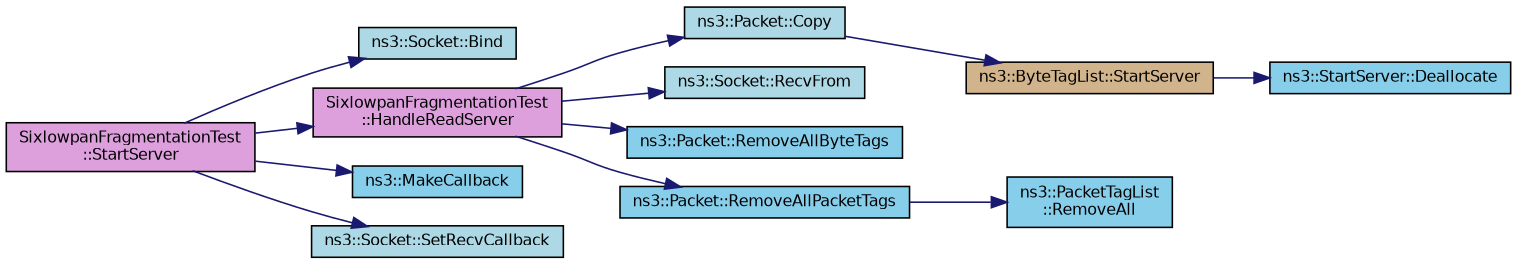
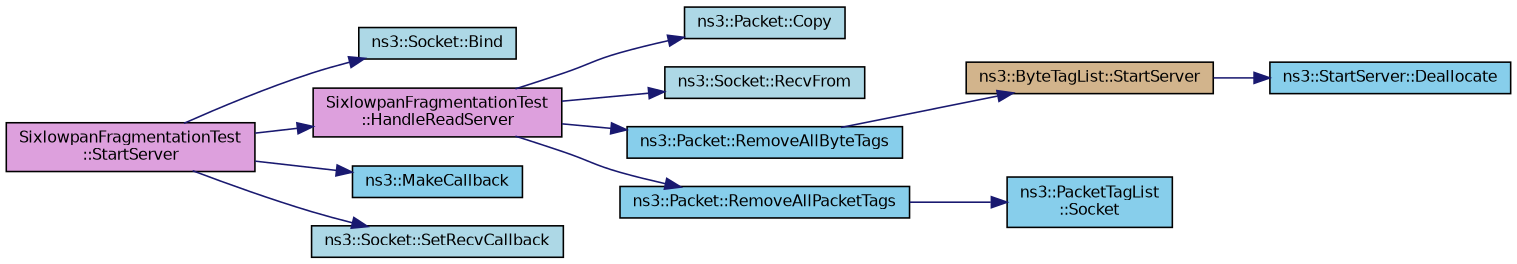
(915, 48) -> (919, 112)
(1090, 202) -> (1090, 202)
